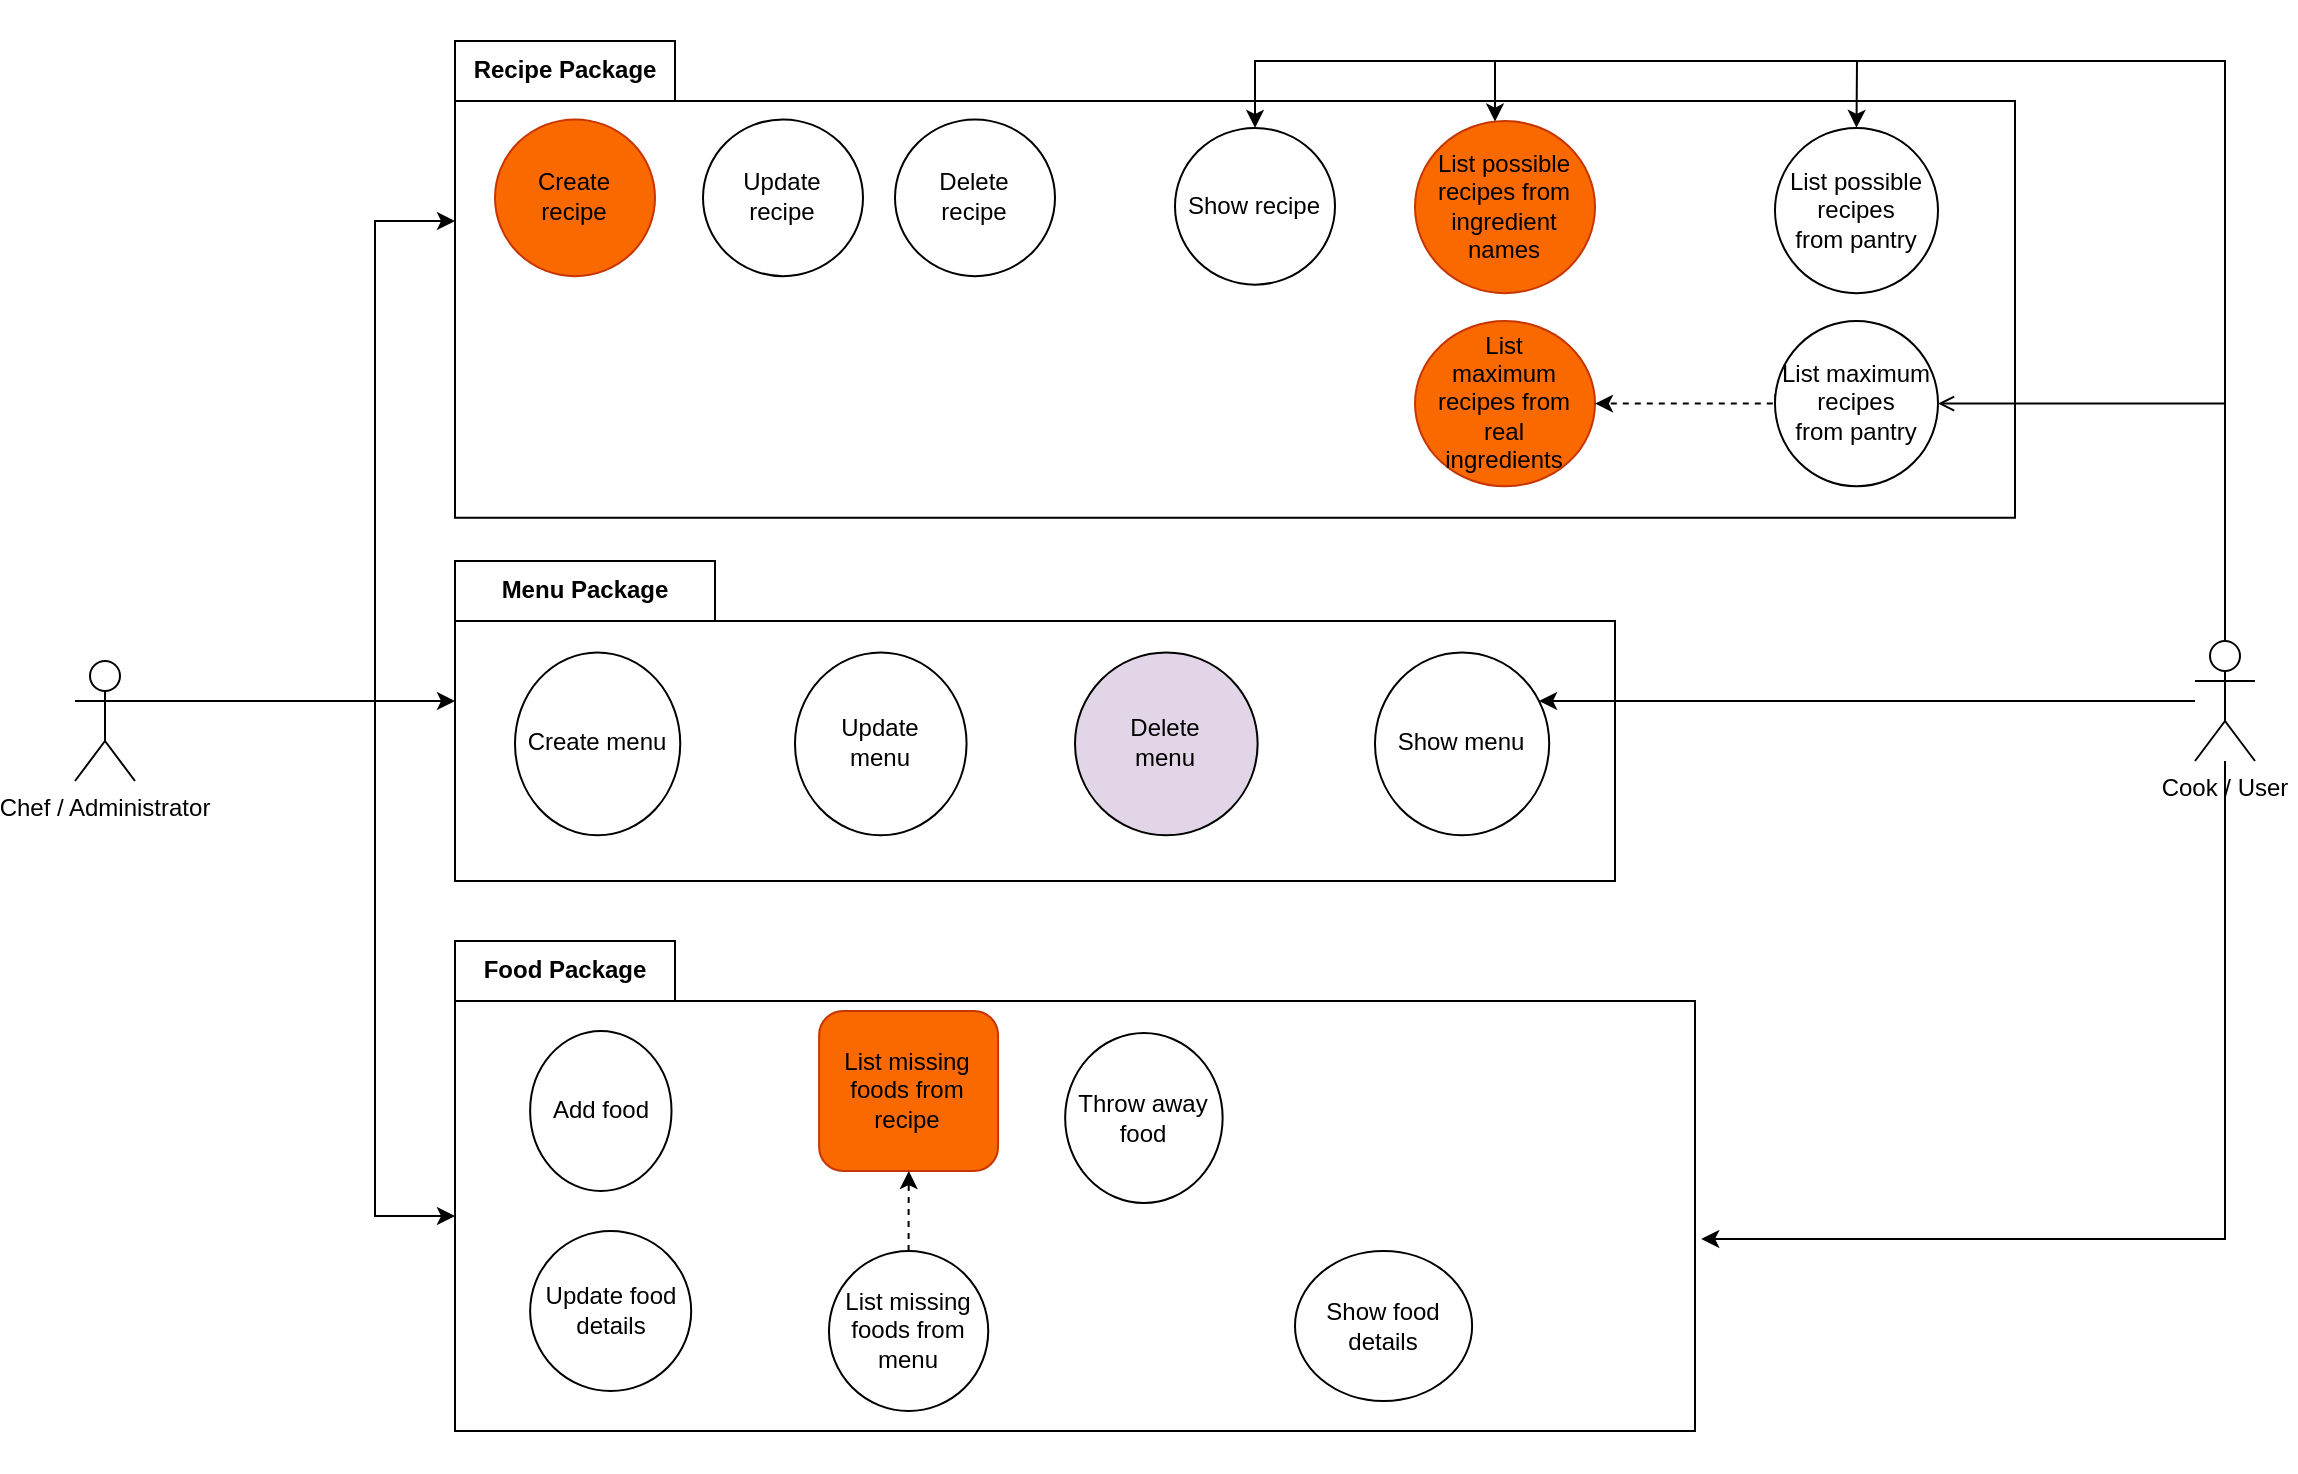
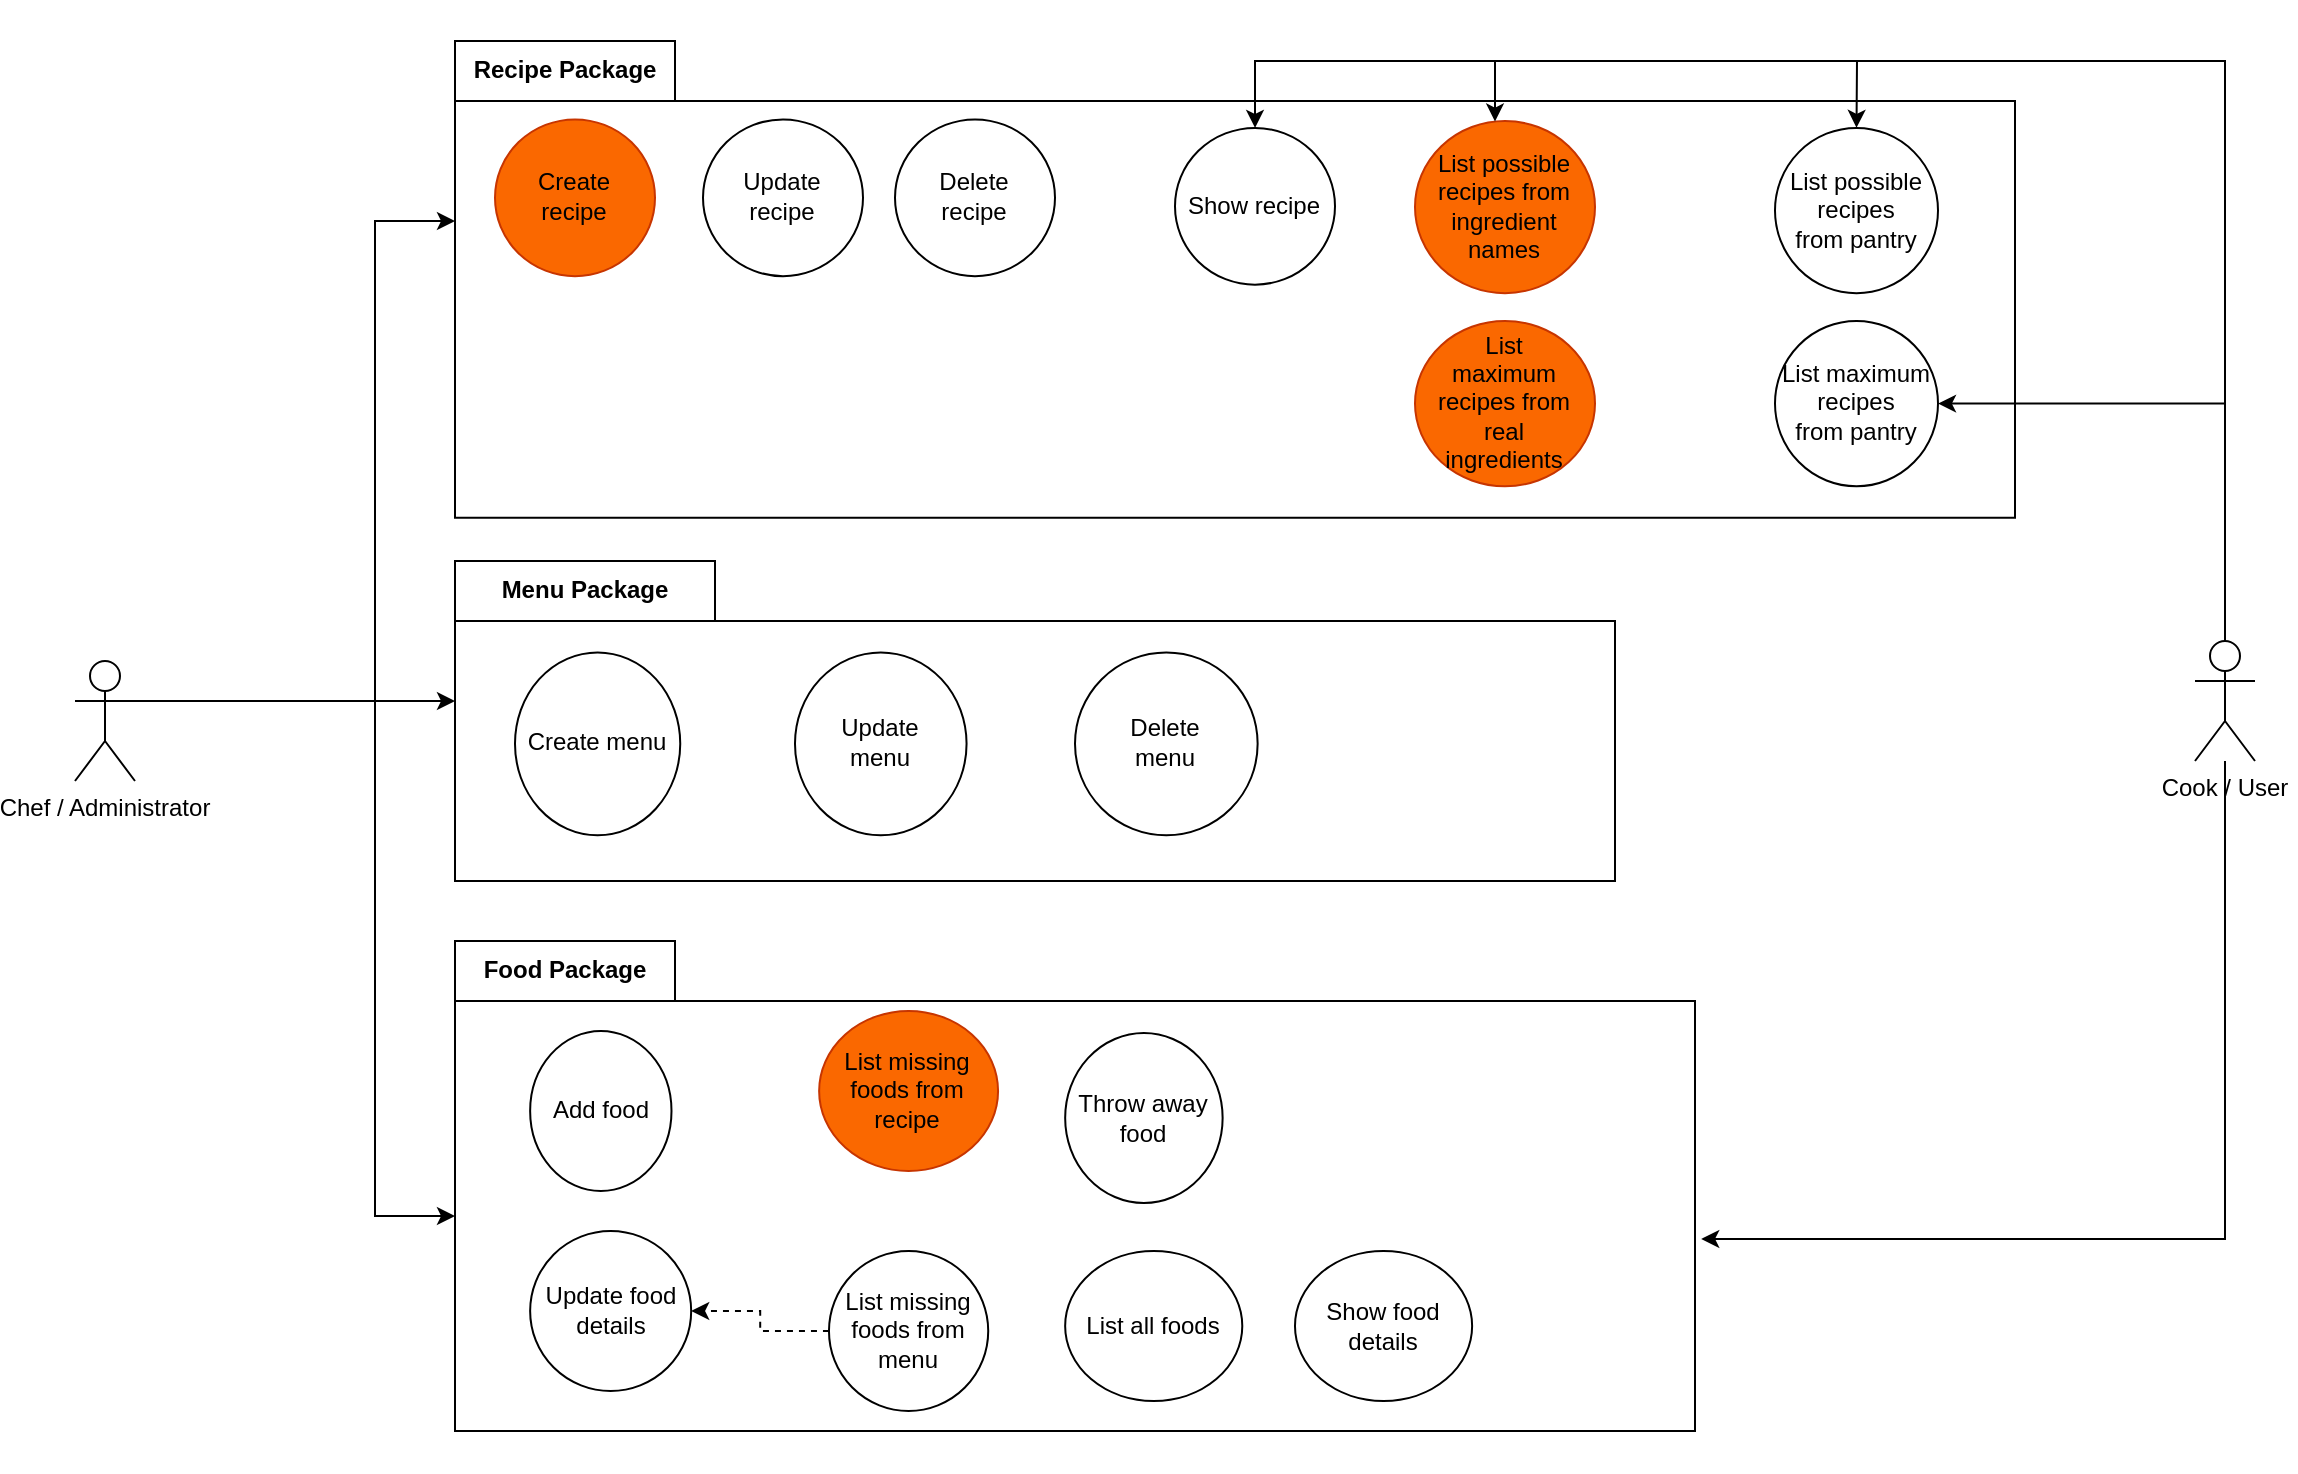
(1690, 404) -> none
(1949, 404) -> (1953, 404)
(1874, 701) -> none
(1166, 744) -> (1166, 744)
(1462, 744) -> none
(909, 1091) -> (909, 1091)
(909, 1219) -> (760, 1327)
none -> (1154, 1326)
